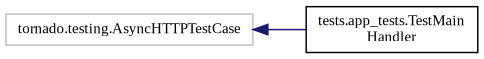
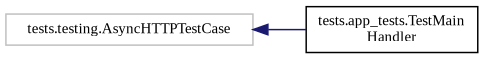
(129, 30) -> (129, 30)
